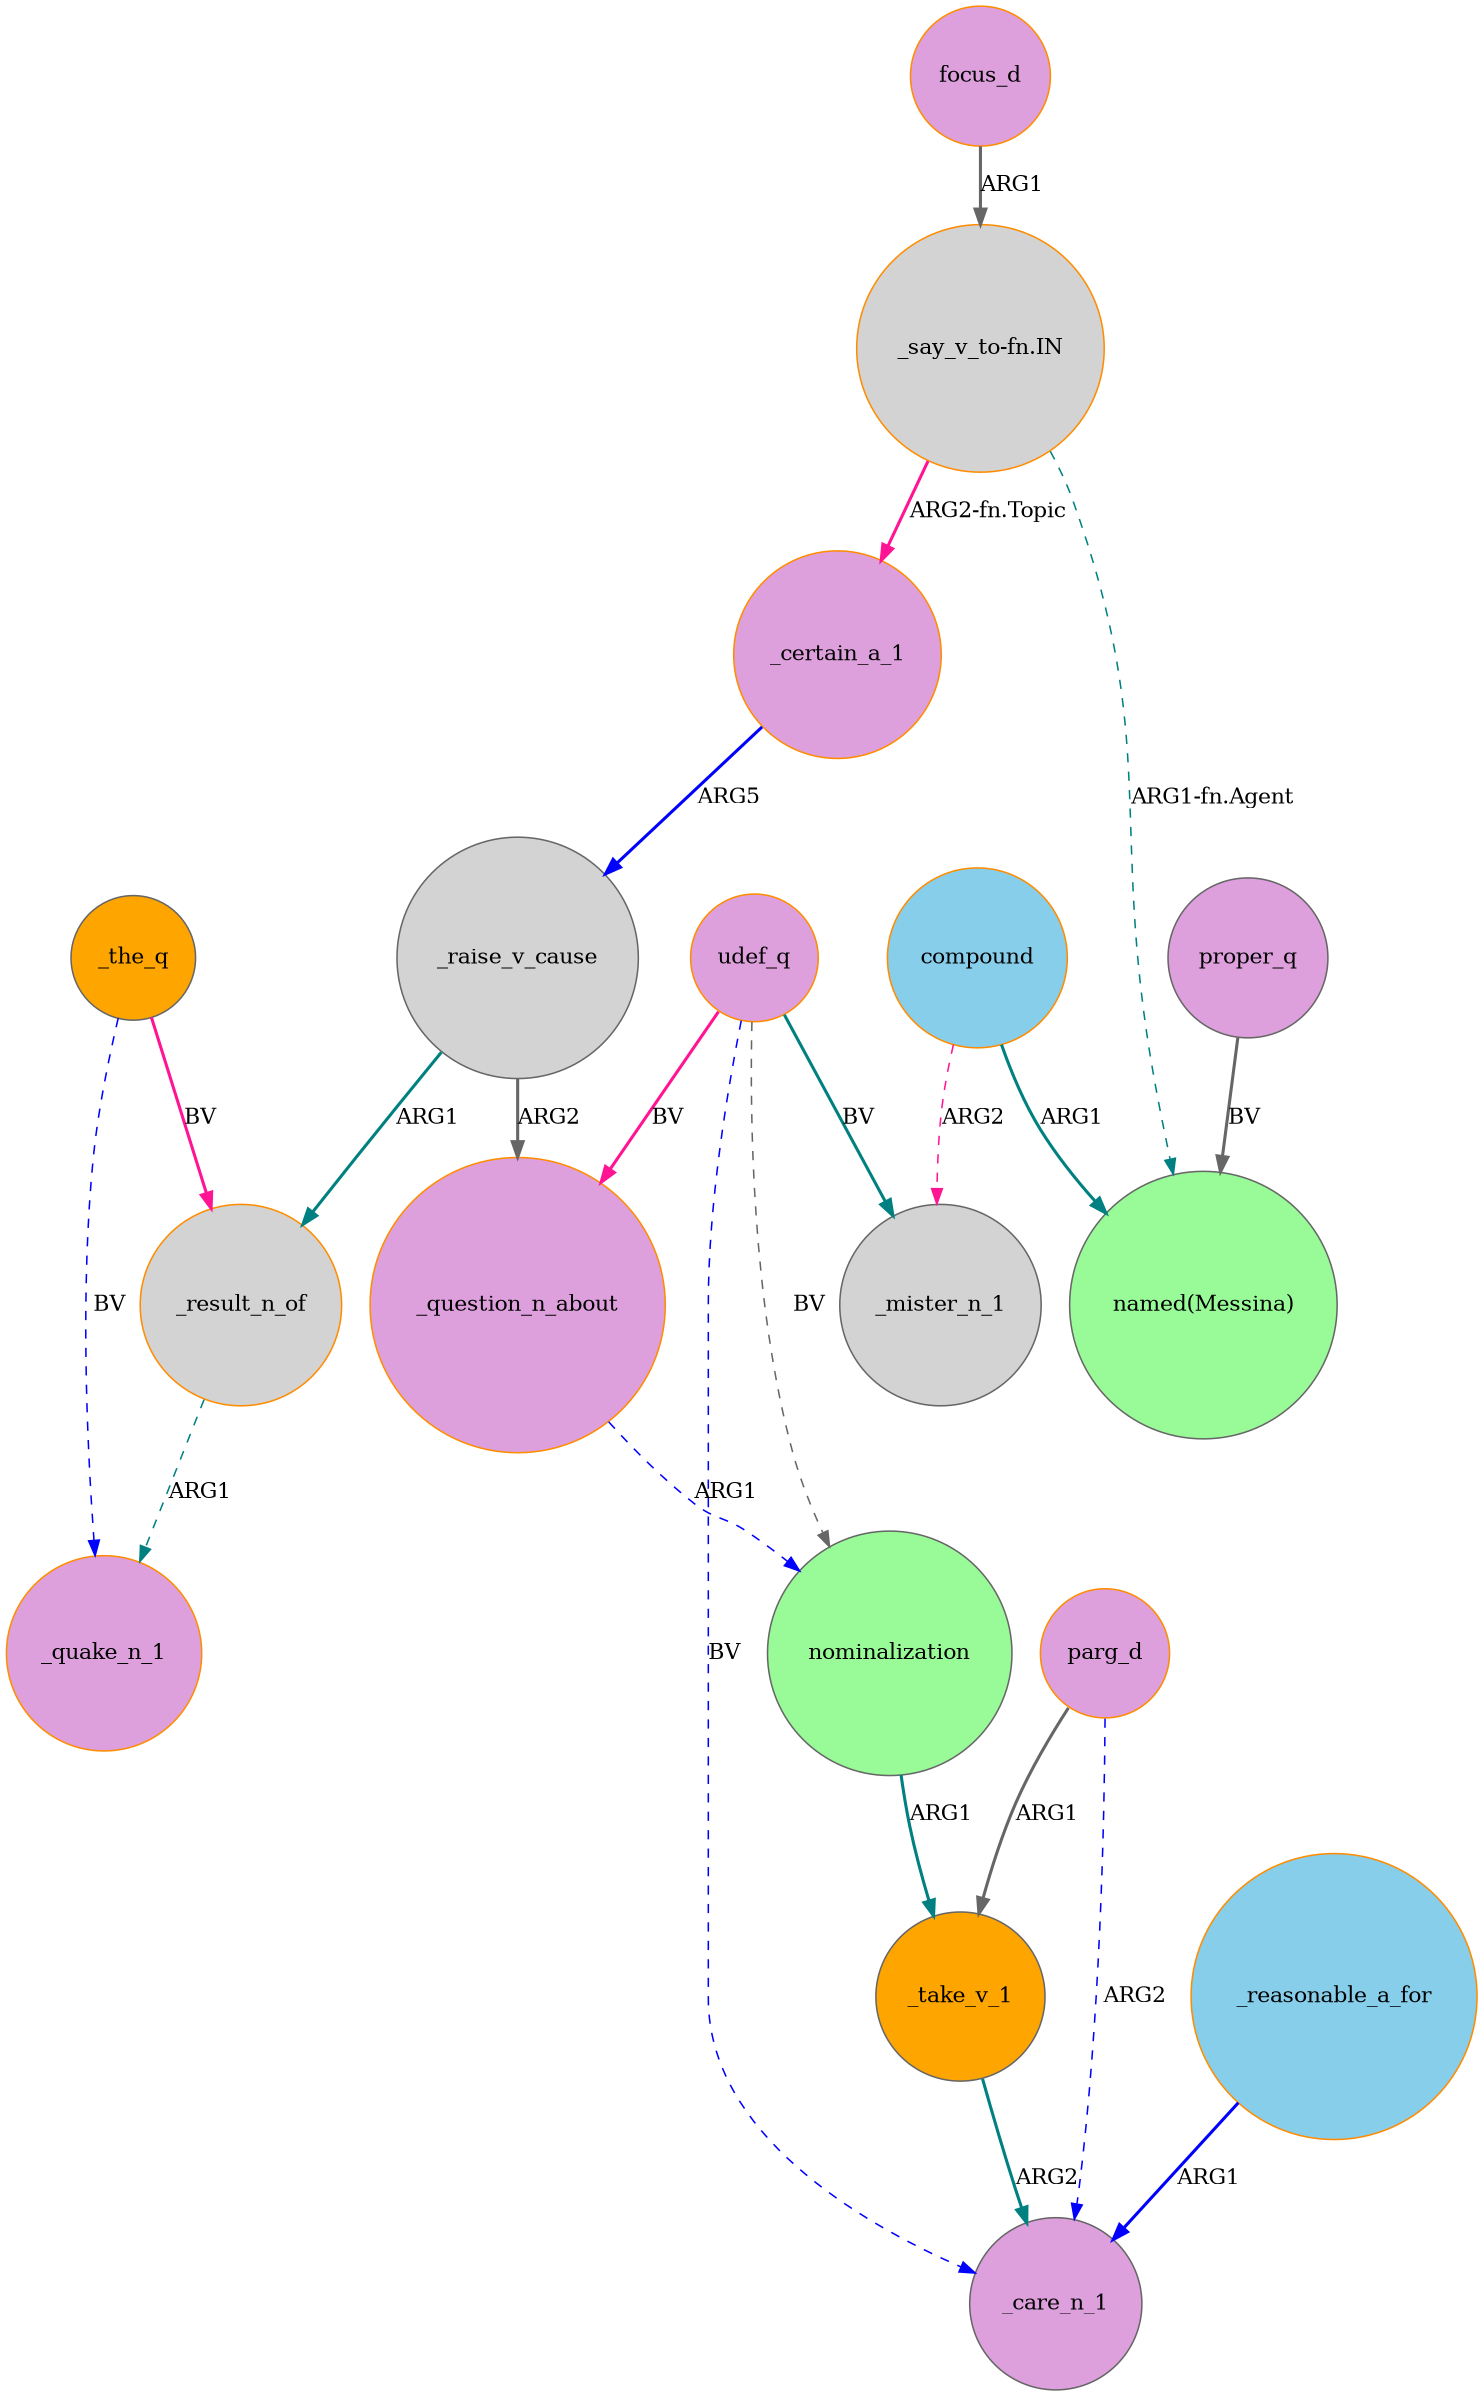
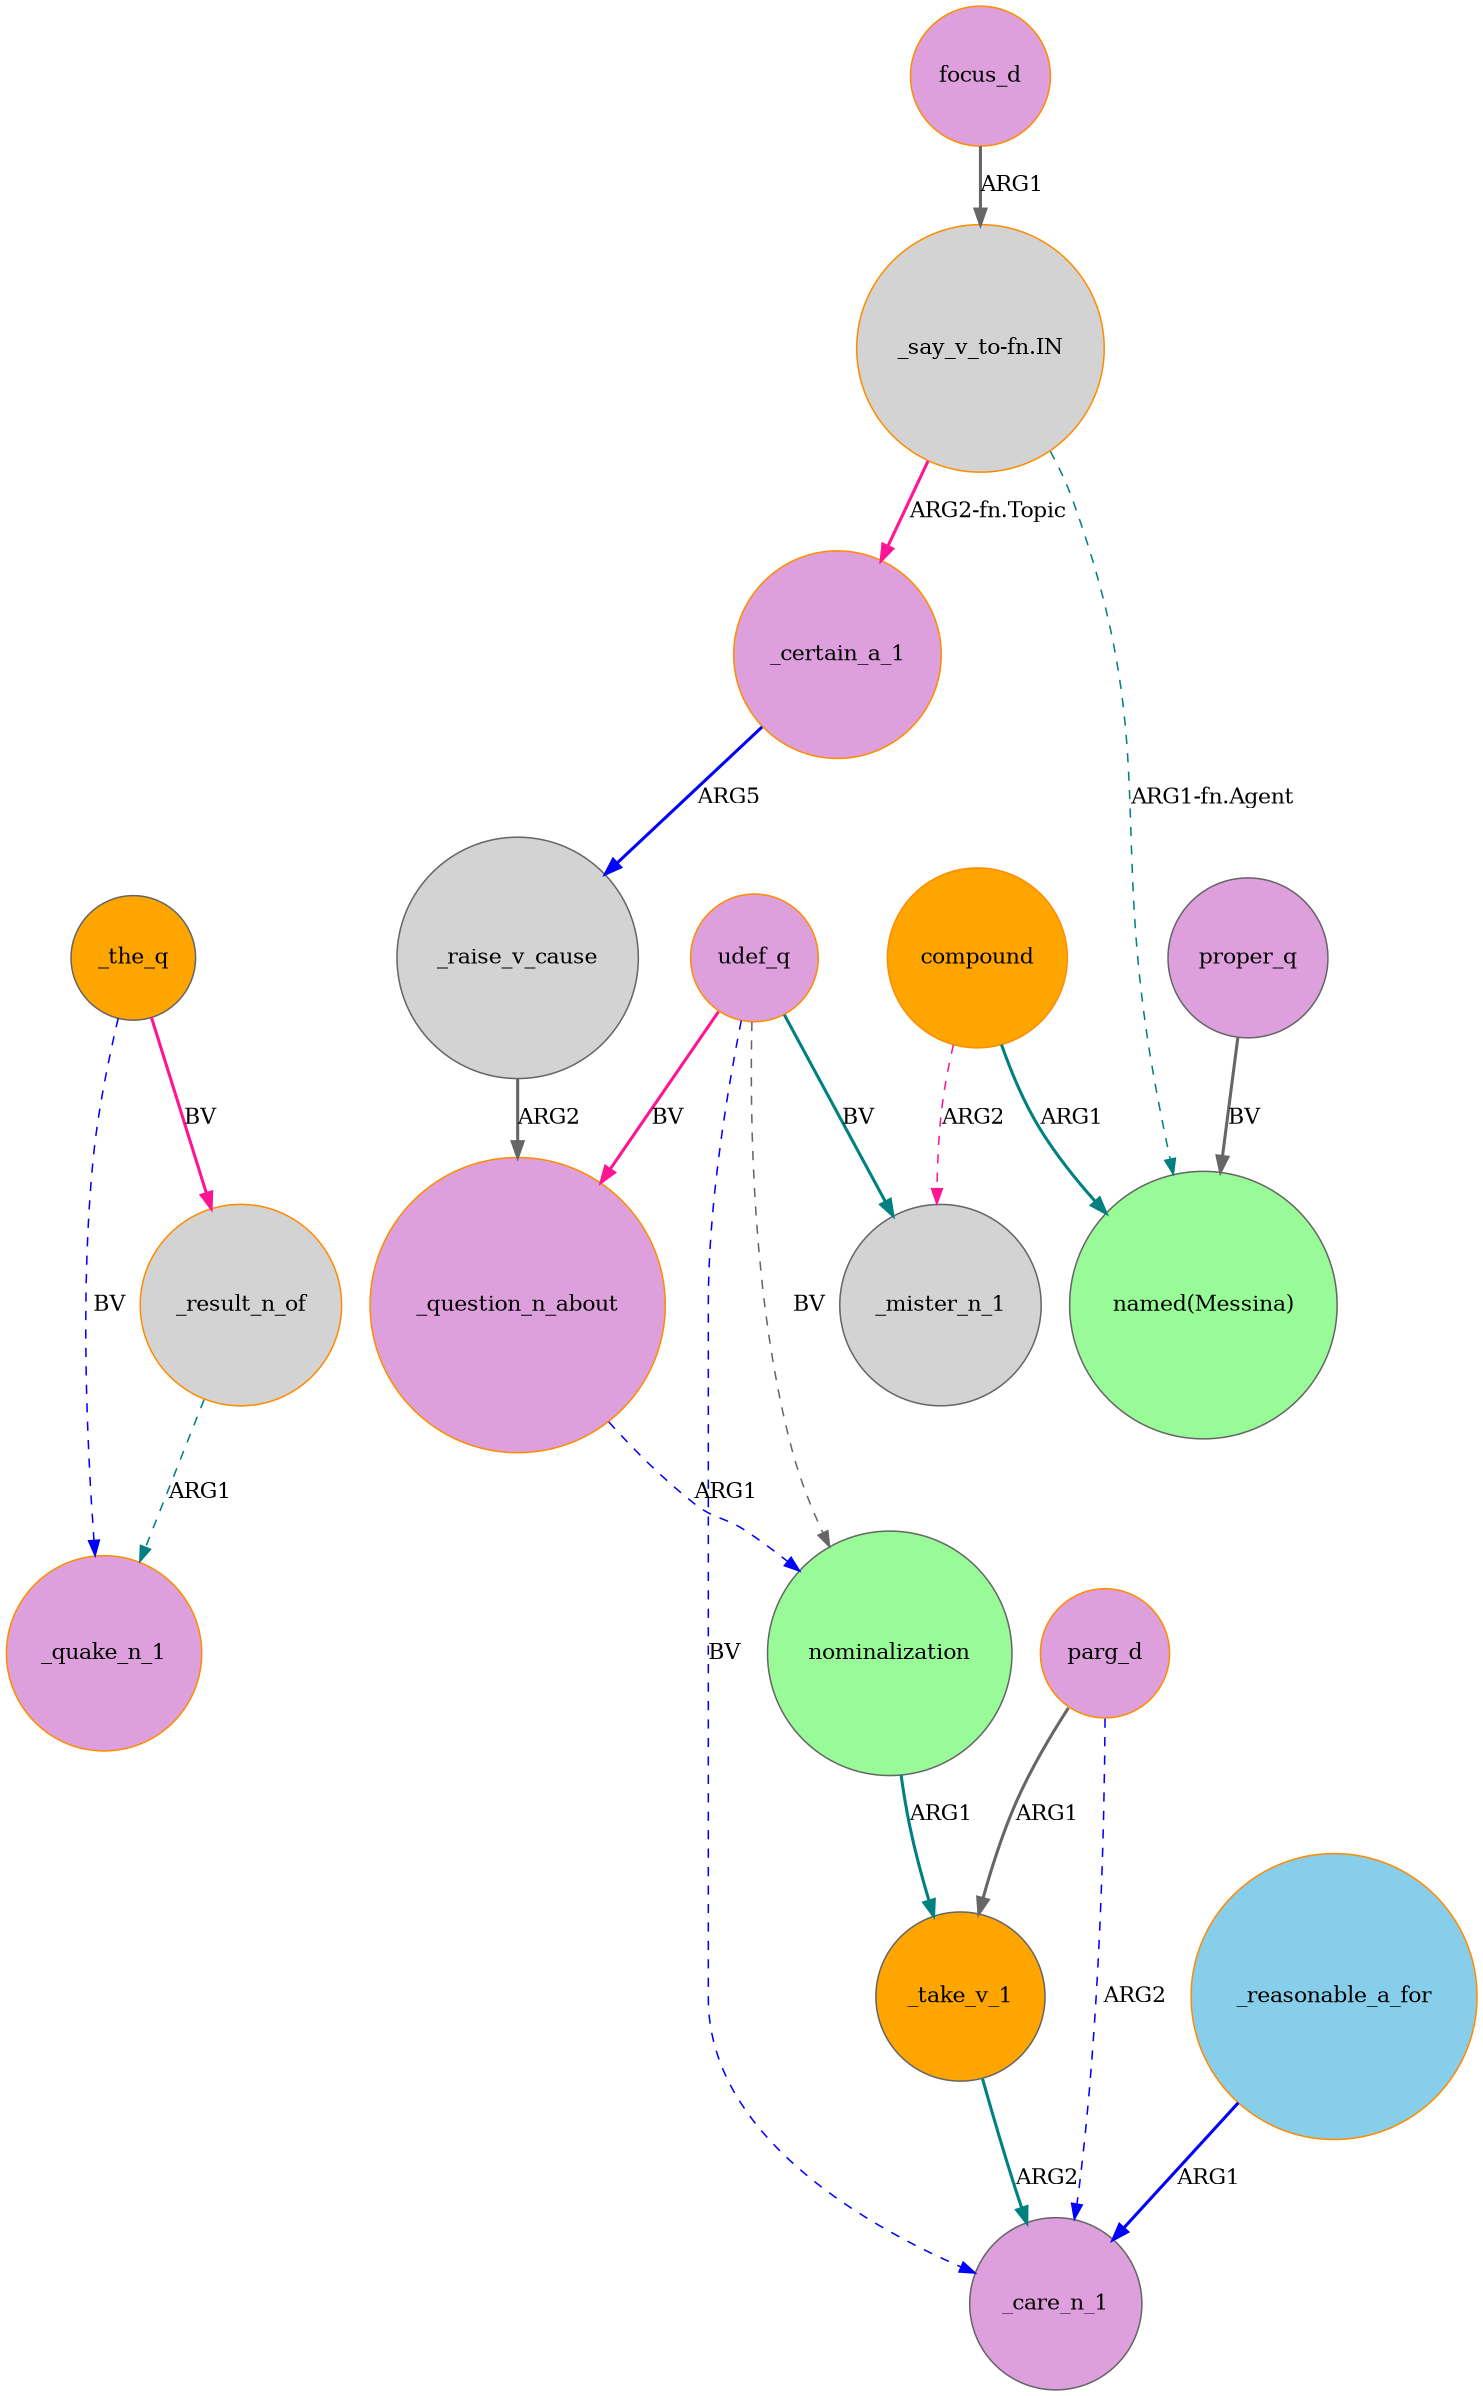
(977, 958) -> (977, 958)
(377, 1132) -> none
